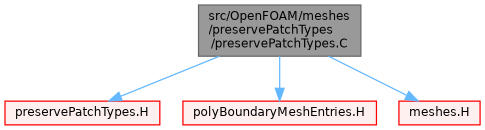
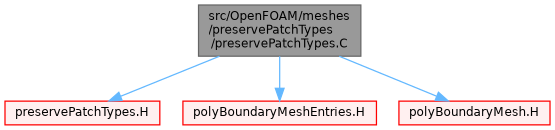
(440, 113) -> (474, 113)
